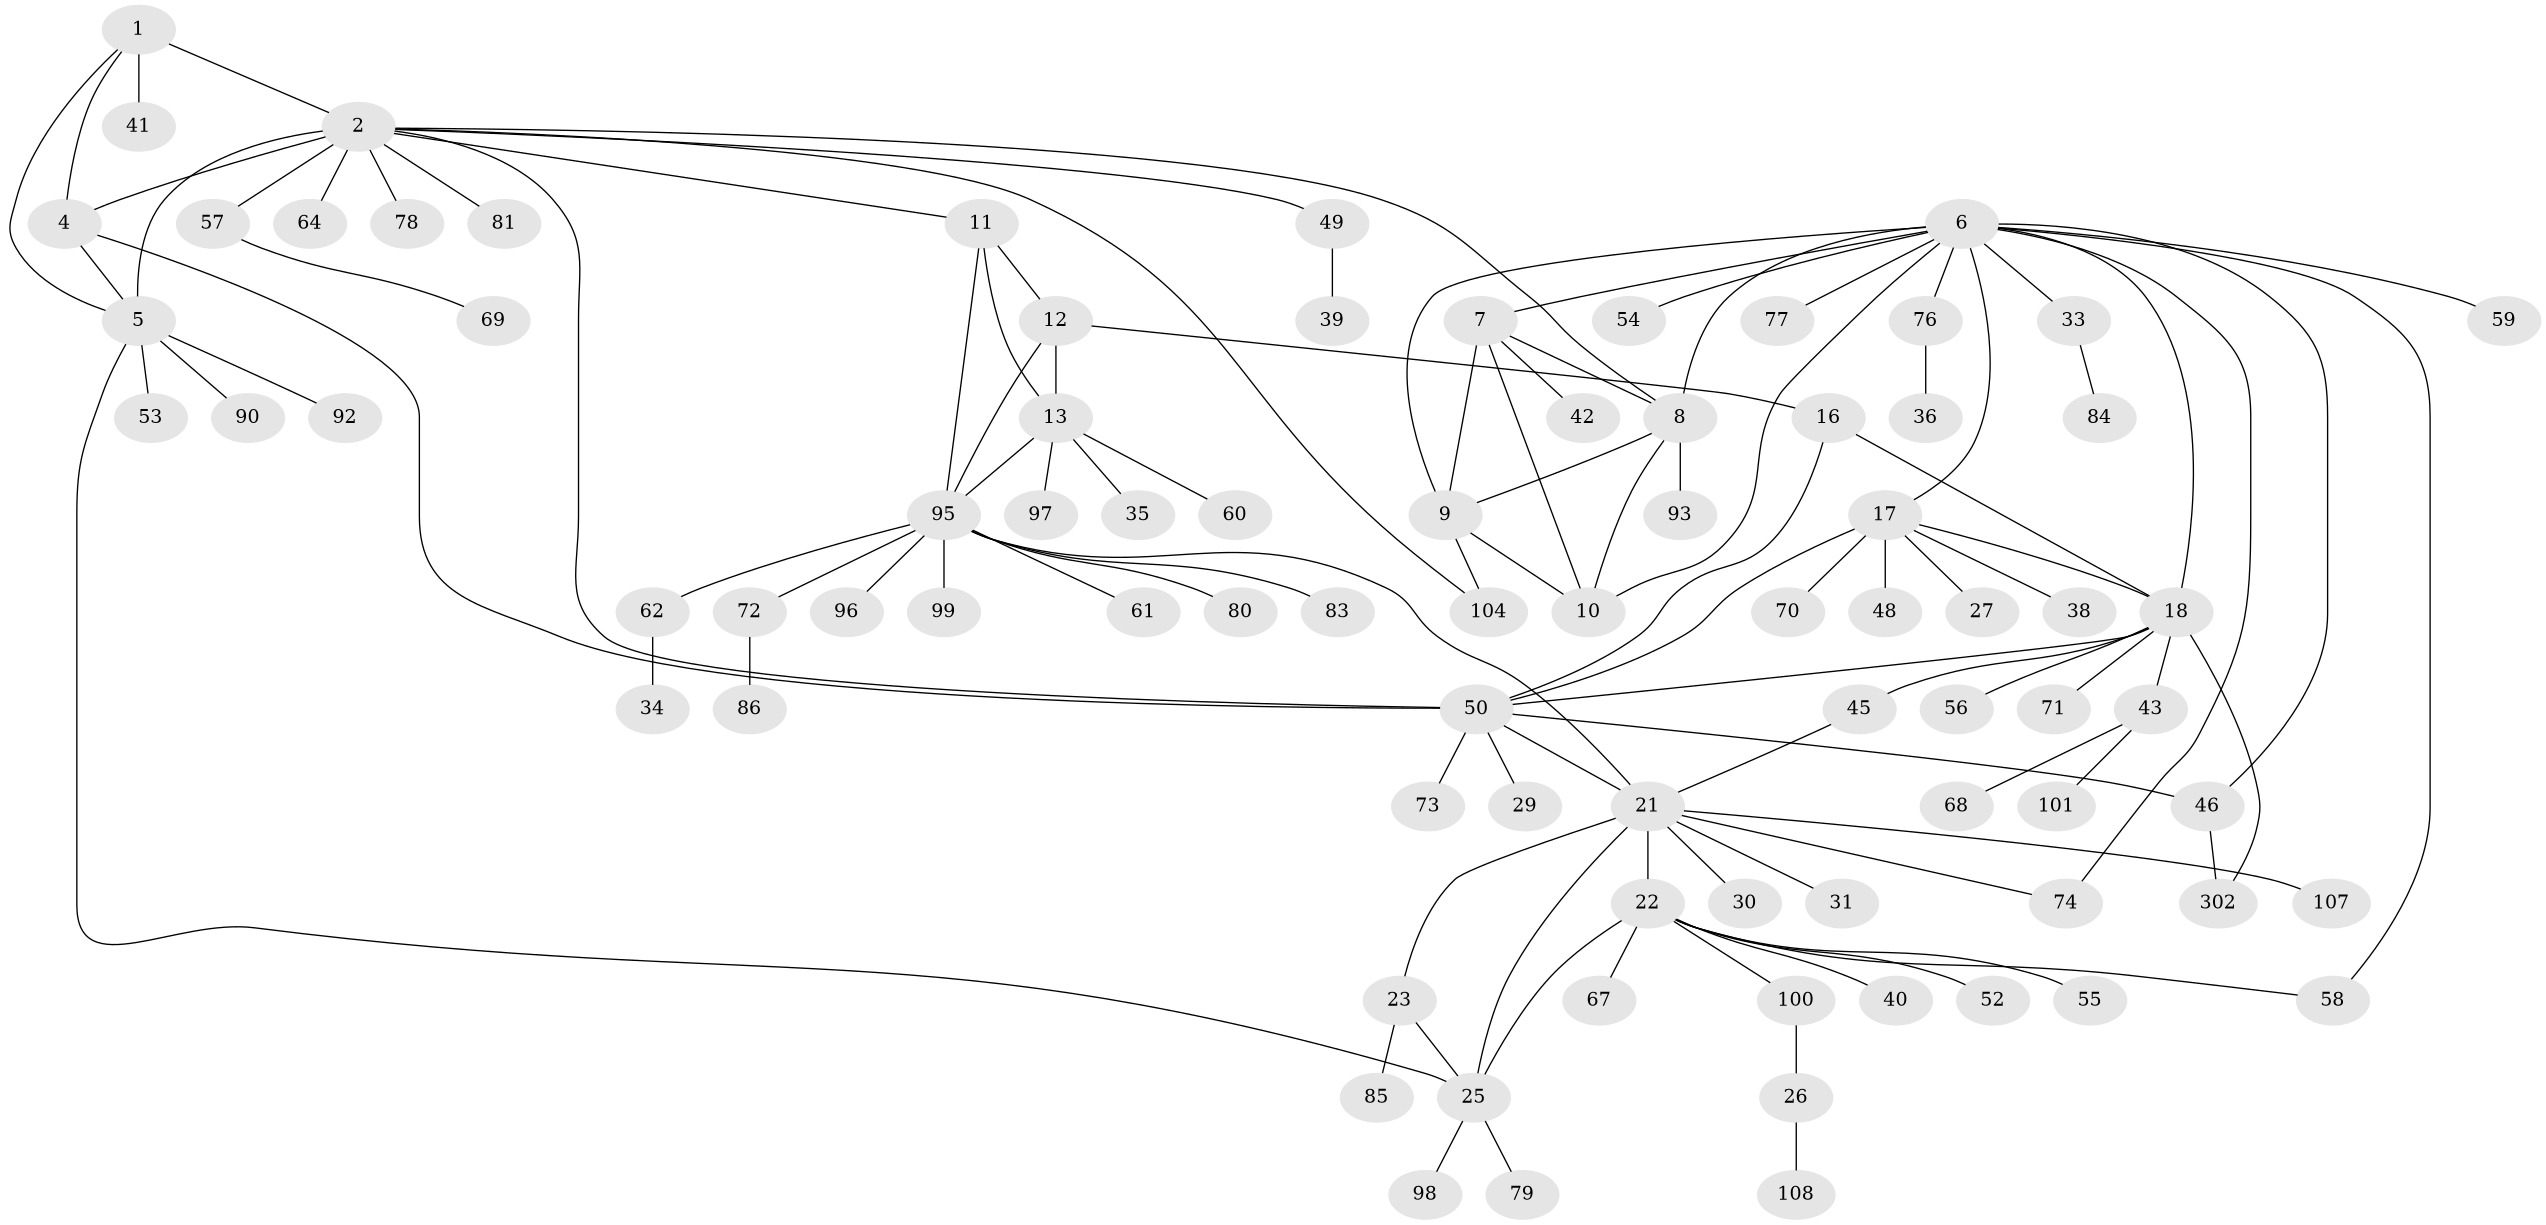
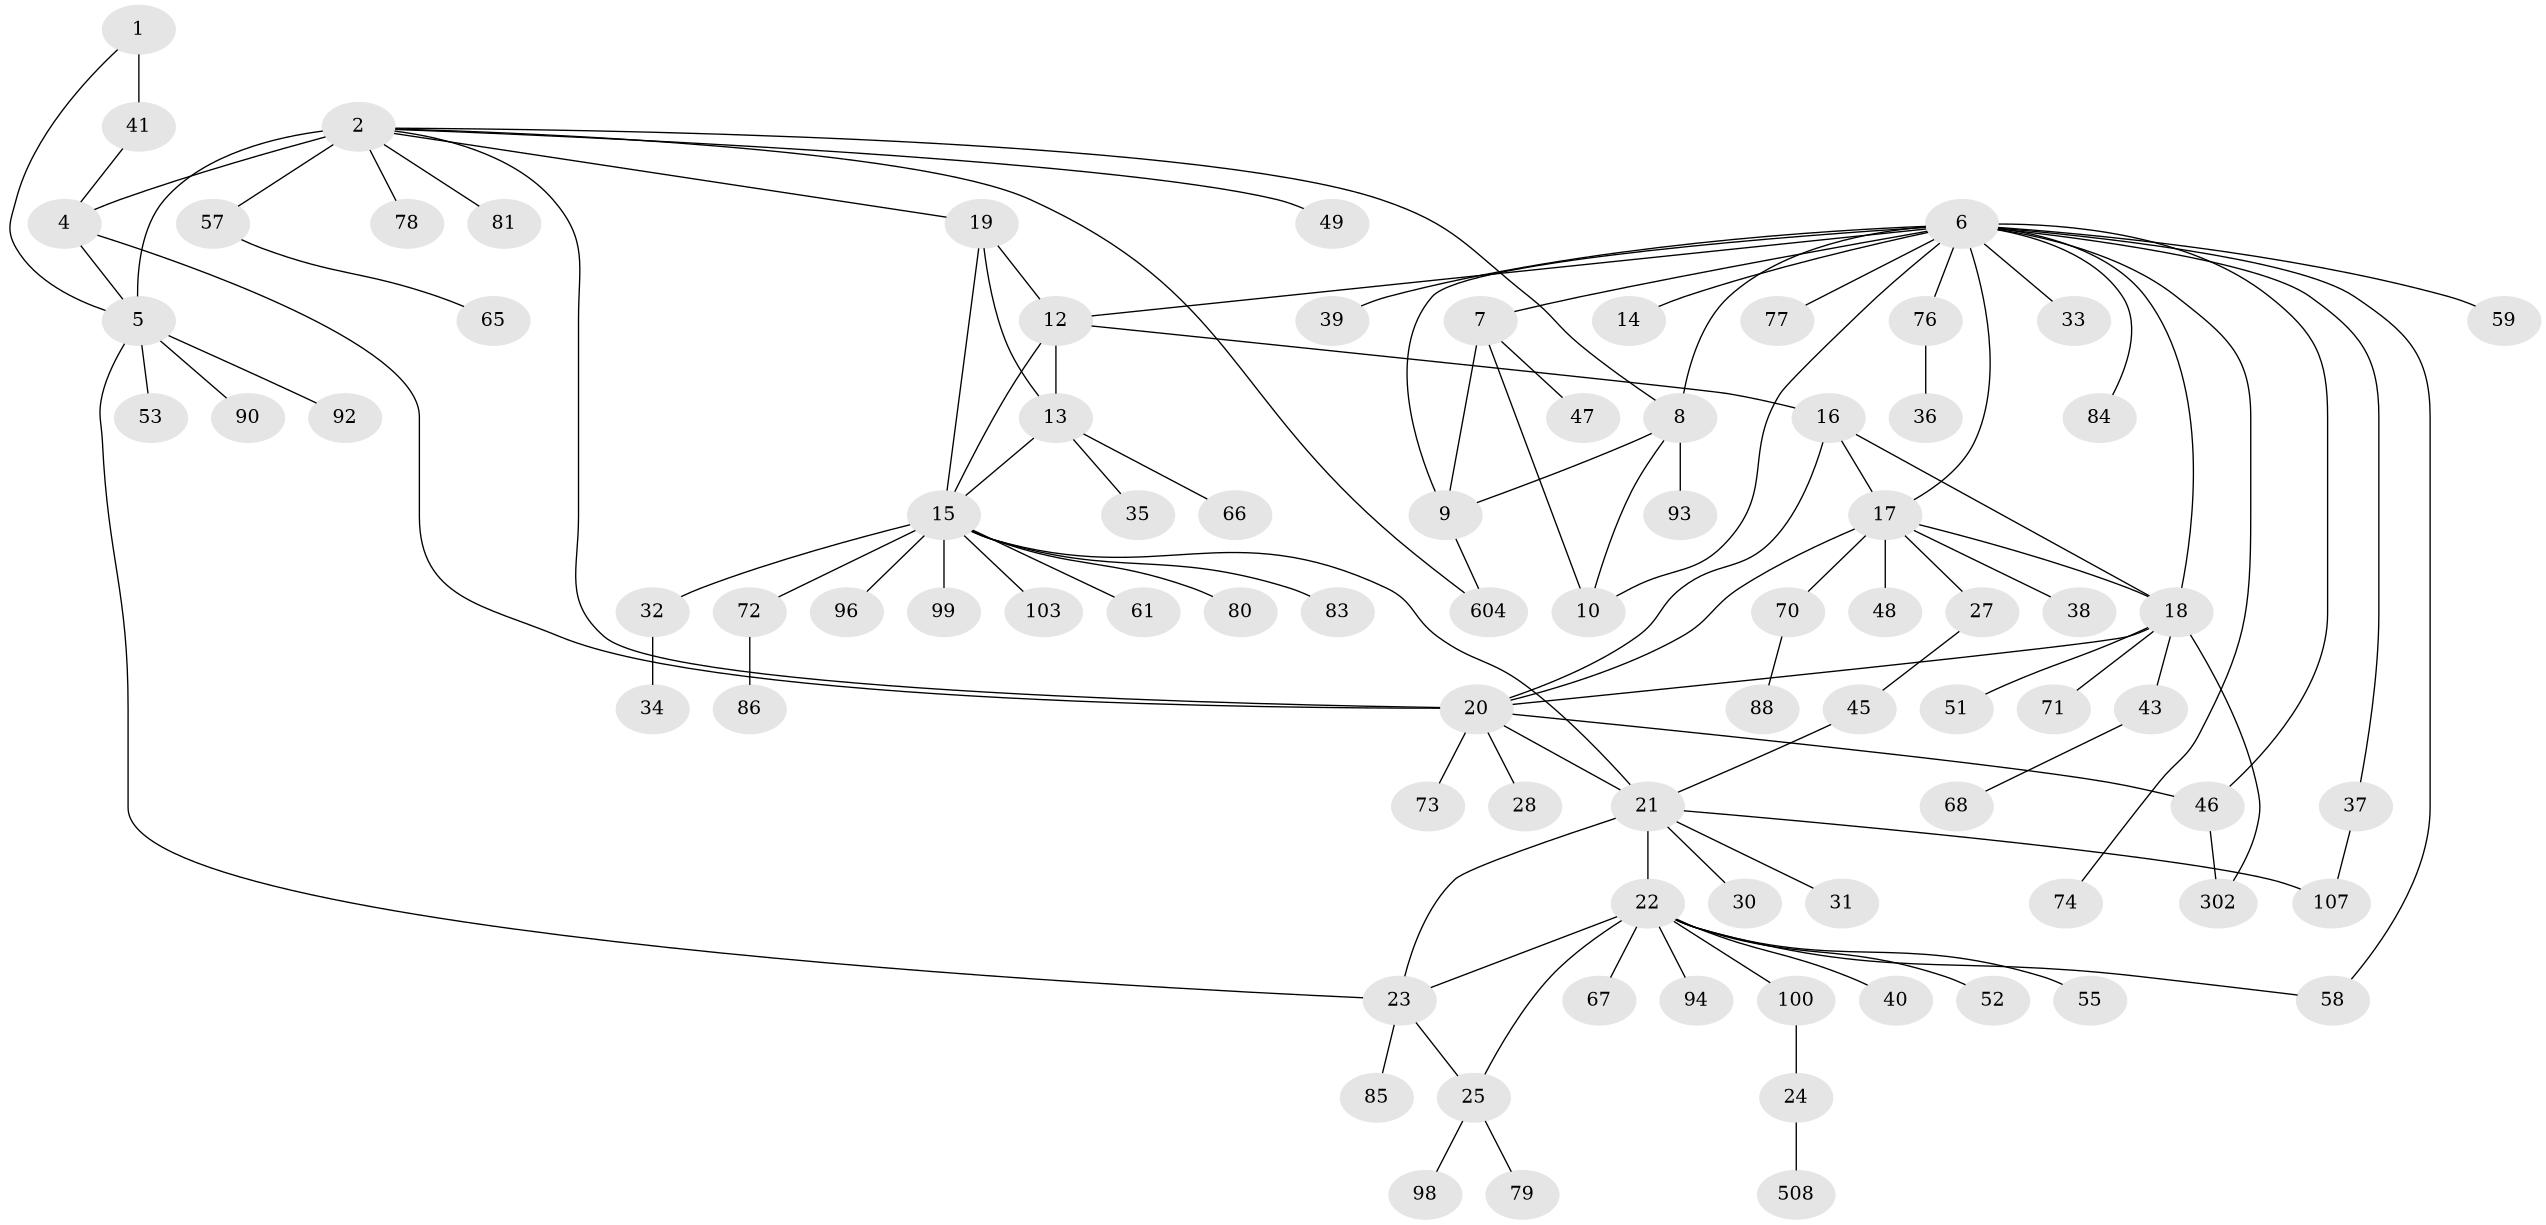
(249, 78) -> none
(83, 121) -> (102, 175)
(310, 224) -> none
(982, 224) -> (982, 224)
(1332, 273) -> (1641, 250)
none -> (1405, 283)
(494, 321) -> (494, 321)
(1629, 321) -> (1629, 321)
(1577, 368) -> none
(2087, 370) -> (2109, 280)
(1583, 418) -> (1583, 418)
none -> (1857, 466)
(944, 515) -> (944, 515)
(1041, 515) -> none
(1235, 515) -> (1235, 515)
(1517, 564) -> none
(653, 612) -> (653, 612)
none -> (1044, 612)
(1489, 612) -> (1489, 612)
(2018, 661) -> (1932, 652)
(1477, 709) -> (1477, 709)
none -> (1762, 709)
(1957, 709) -> (1957, 709)
(1525, 806) -> (1525, 806)
(2056, 806) -> none
none -> (2356, 806)
(1857, 855) -> none
(1532, 938) -> none
(469, 950) -> (498, 926)
none -> (1524, 952)
none -> (1696, 1001)
(1796, 1098) -> (1796, 1098)
(1796, 1195) -> (1796, 1195)
